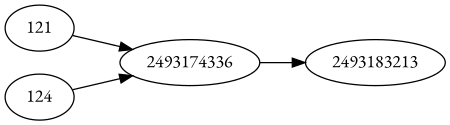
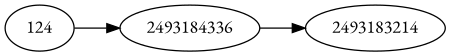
(40, 28) -> none
(190, 63) -> (190, 28)
(375, 63) -> (375, 28)
